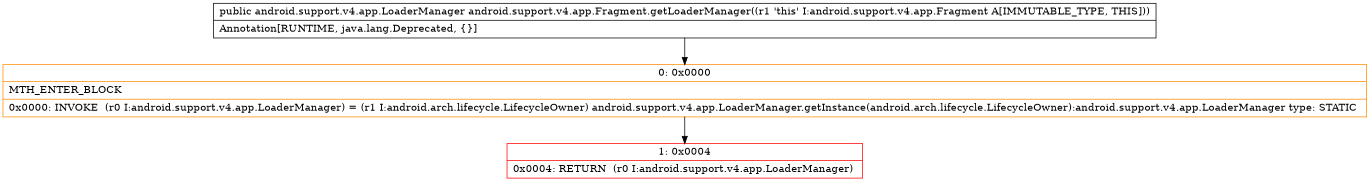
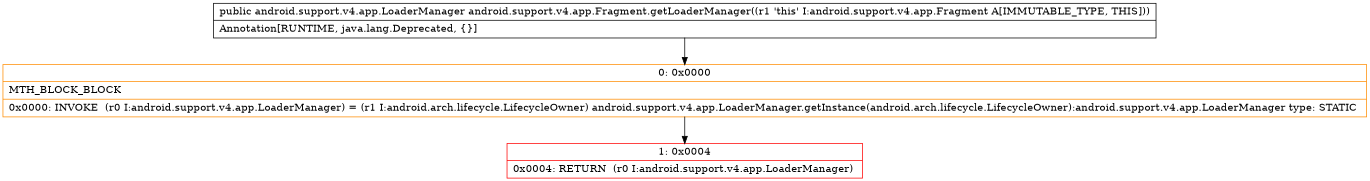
(66, 90) -> (65, 90)
